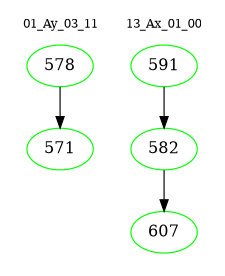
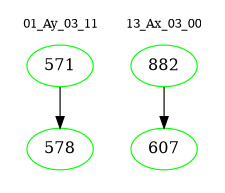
(164, 25) -> (164, 25)
(164, 66) -> none
(60, 102) -> (60, 102)
(164, 149) -> (164, 66)
